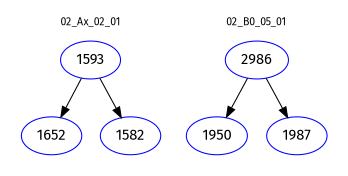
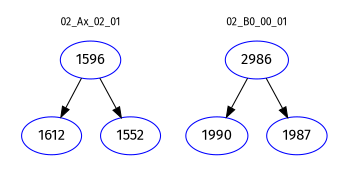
(257, 23) -> (257, 23)
(91, 60) -> (91, 60)
(52, 136) -> (52, 136)
(131, 136) -> (131, 136)
(217, 136) -> (217, 136)
